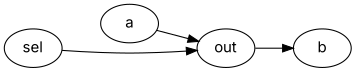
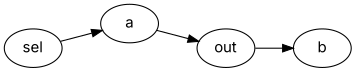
(124, 53) -> (76, 37)
